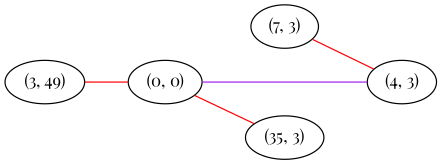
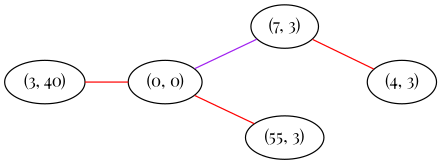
(45, 82) -> (45, 82)
(285, 82) -> (226, 54)
(285, 138) -> (285, 138)
